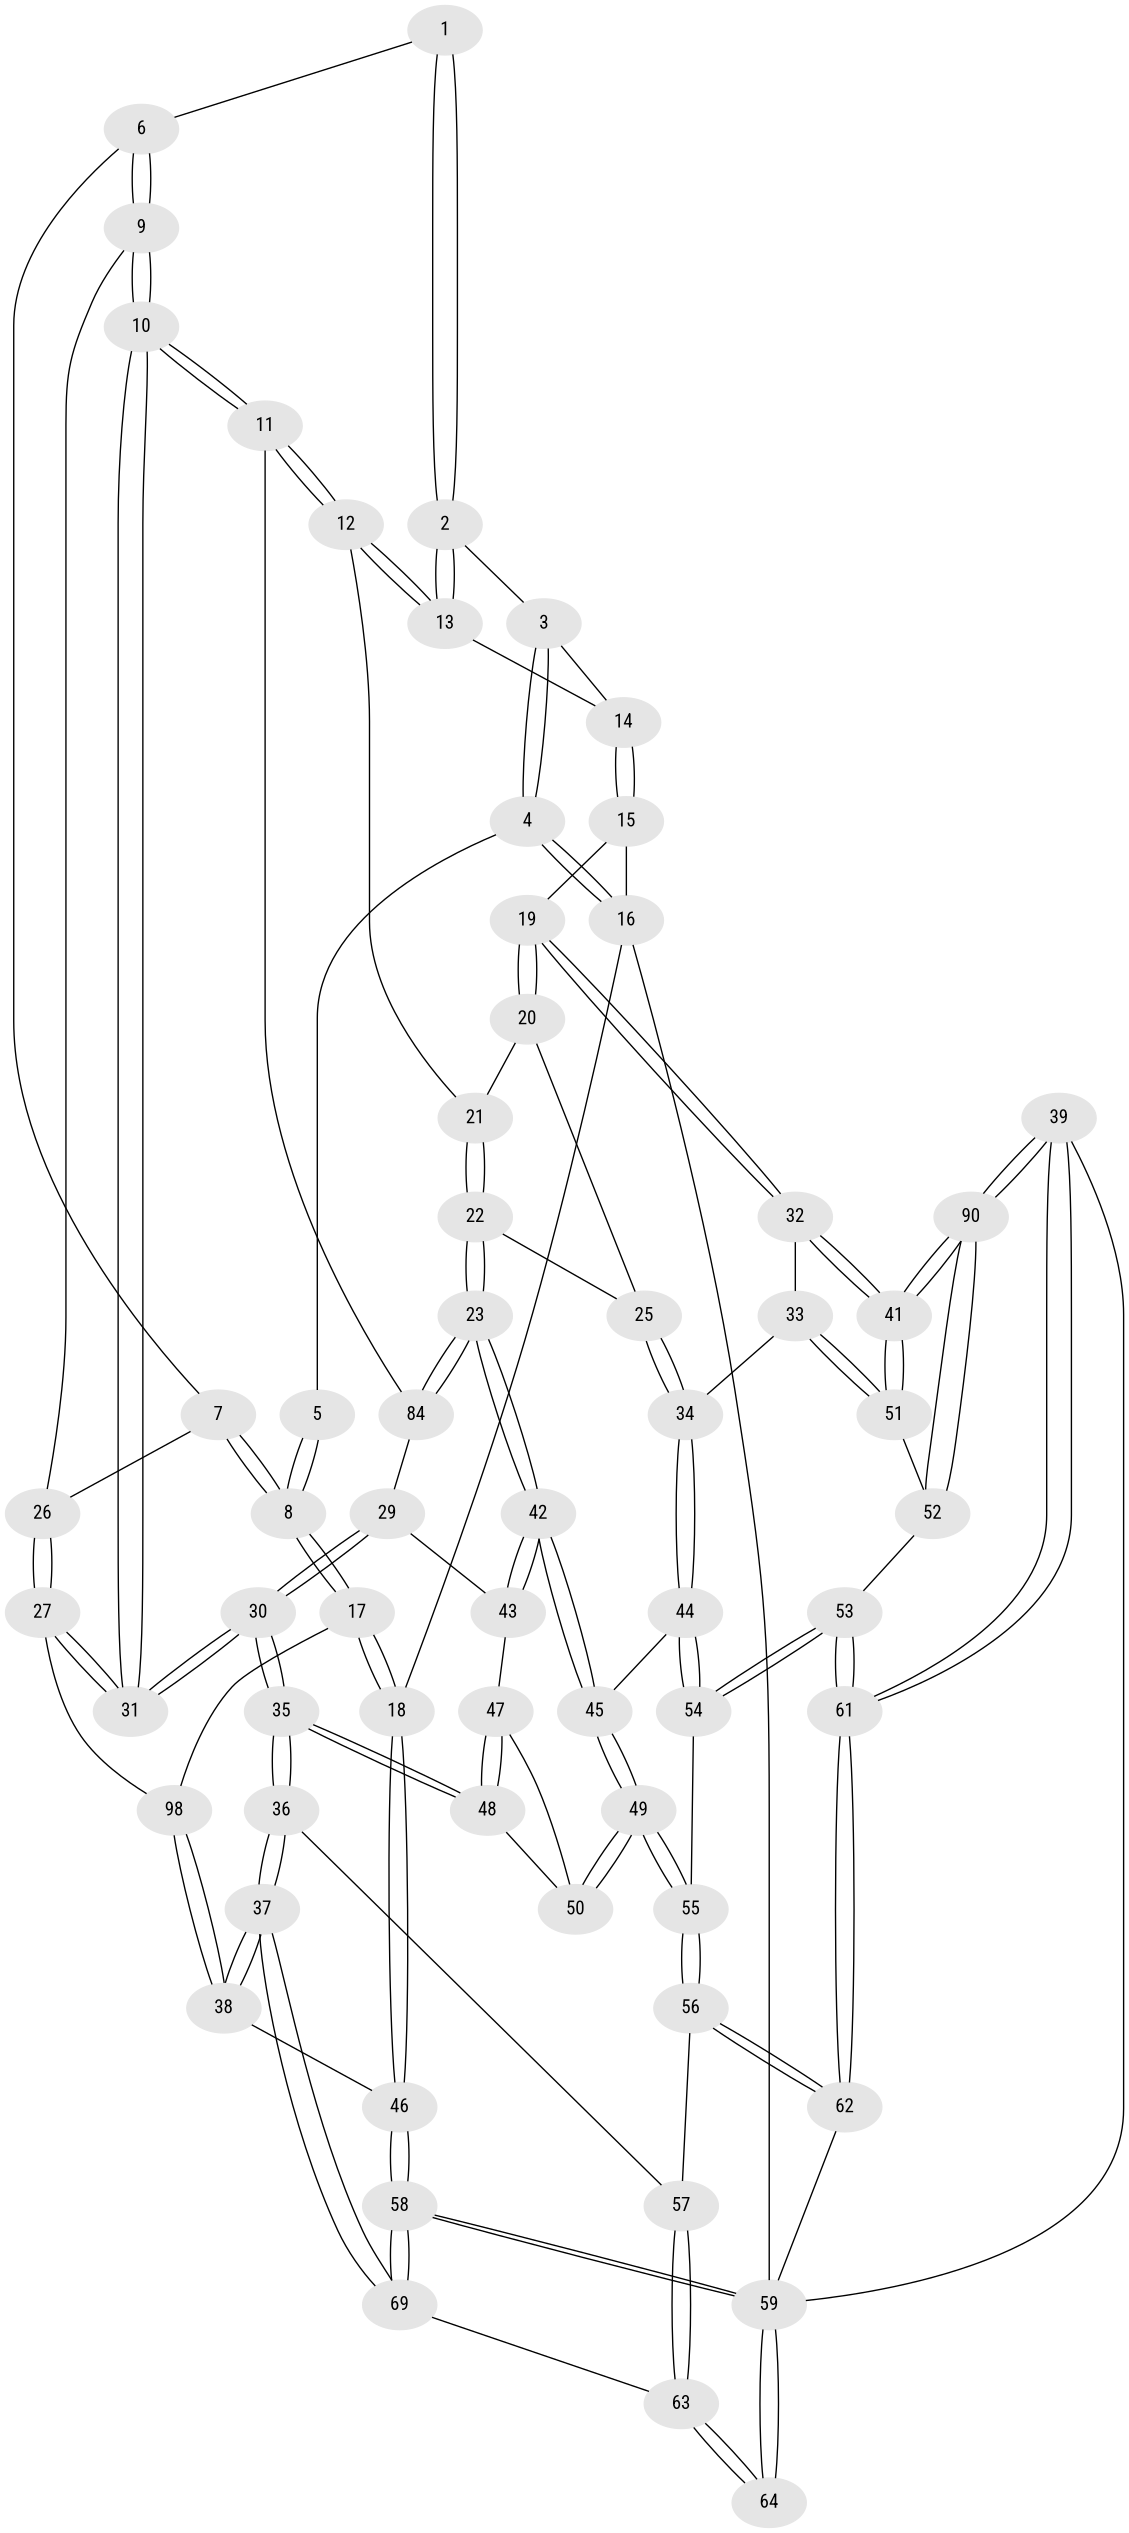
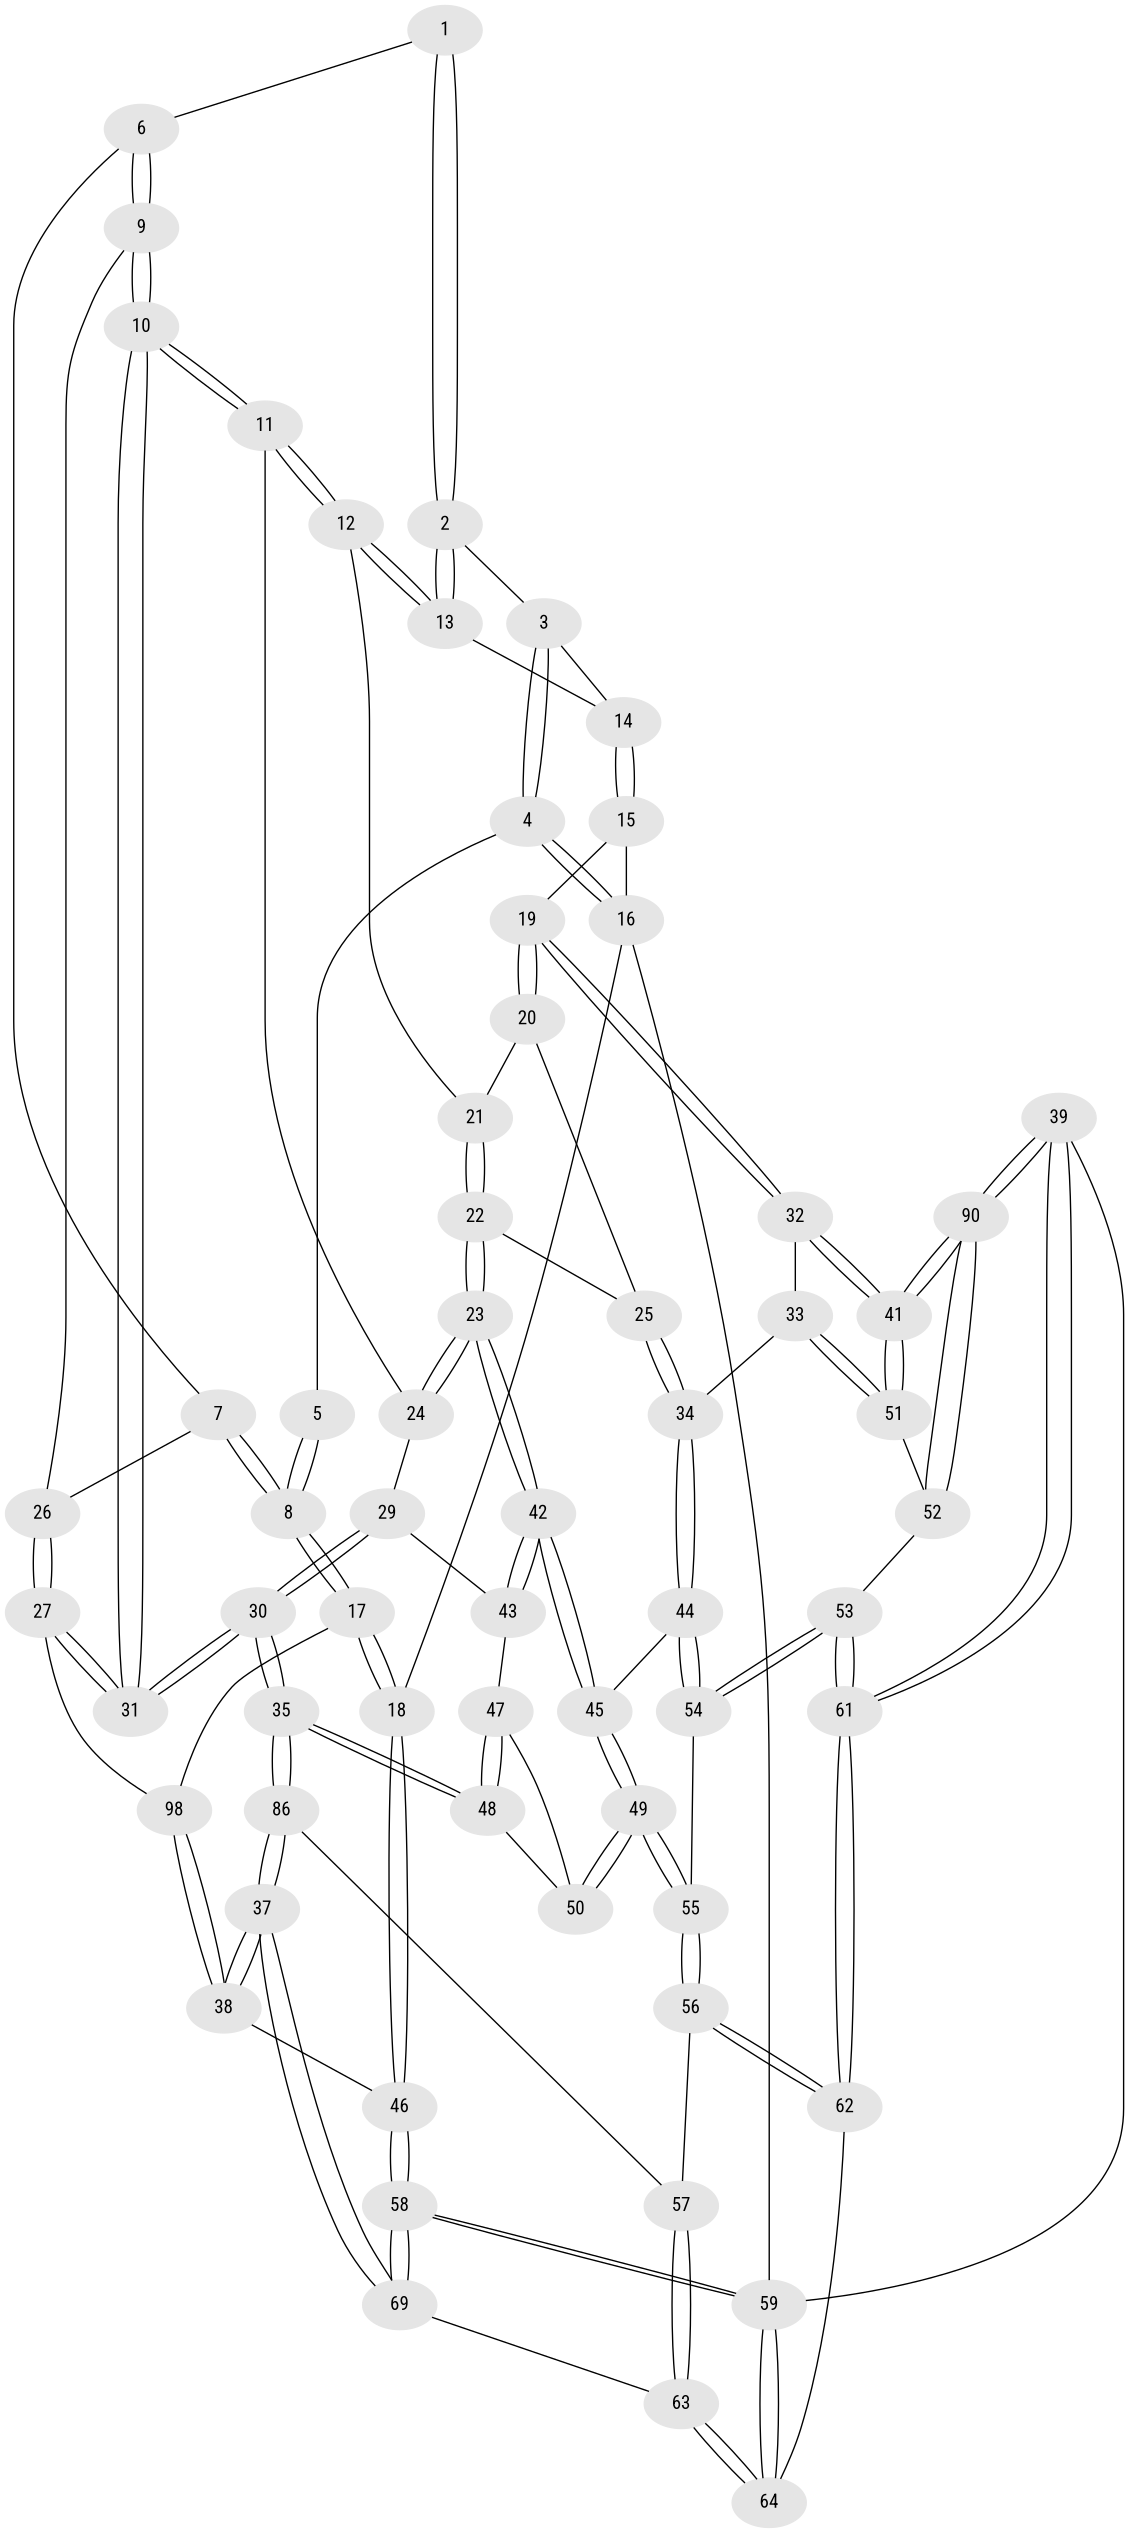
(416, 1415) -> (416, 1415)
(282, 1810) -> (282, 1810)
(807, 2206) -> (827, 2308)
